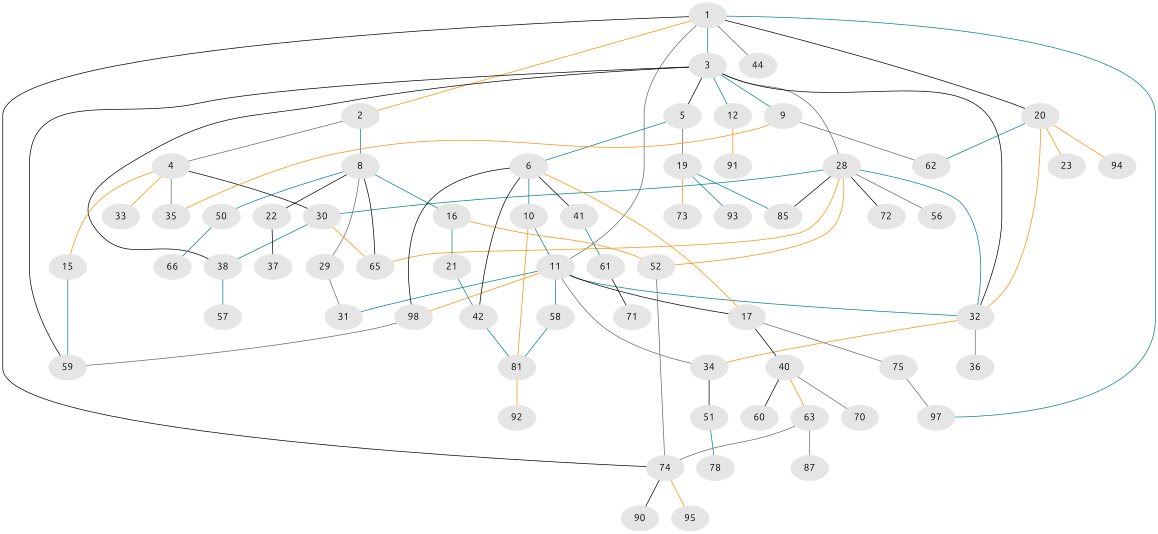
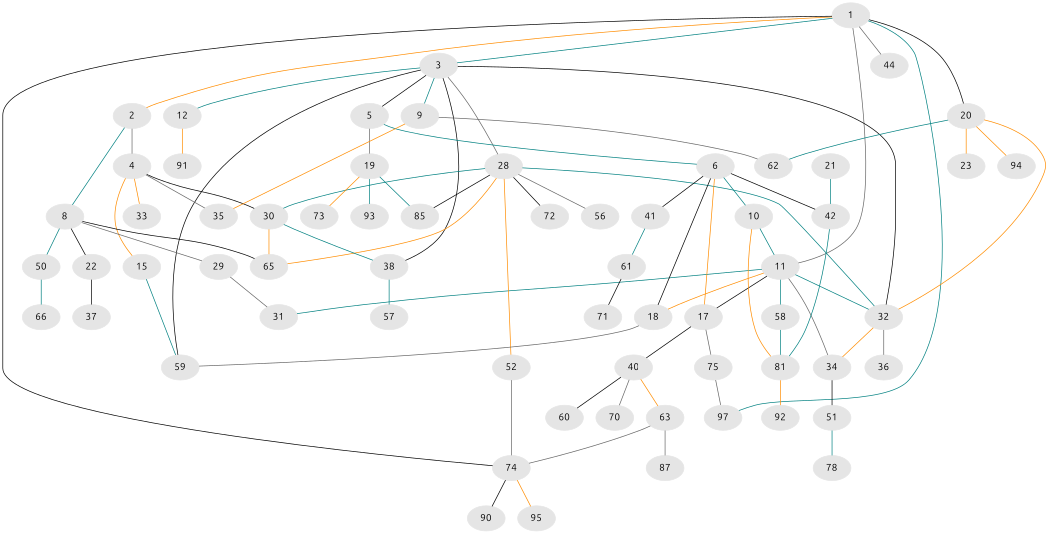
(452, 217) -> none
(414, 317) -> (653, 317)
